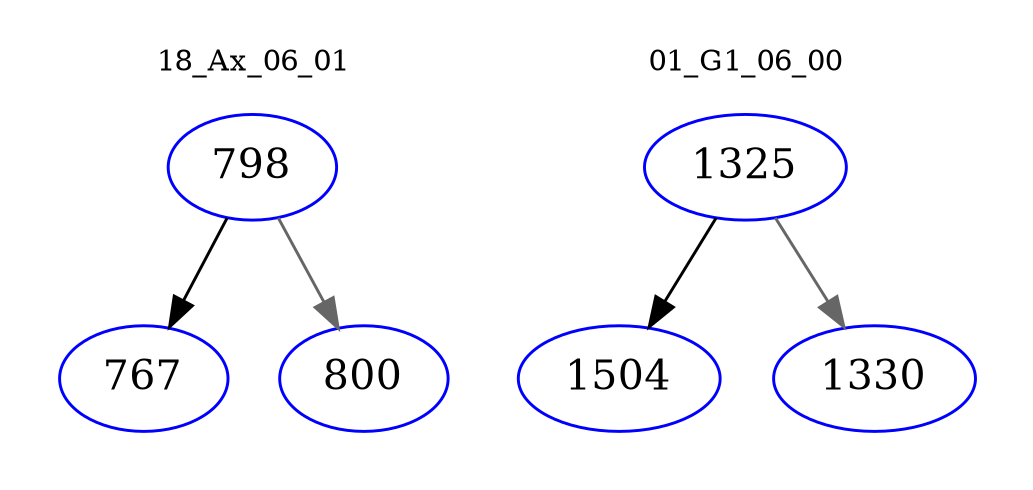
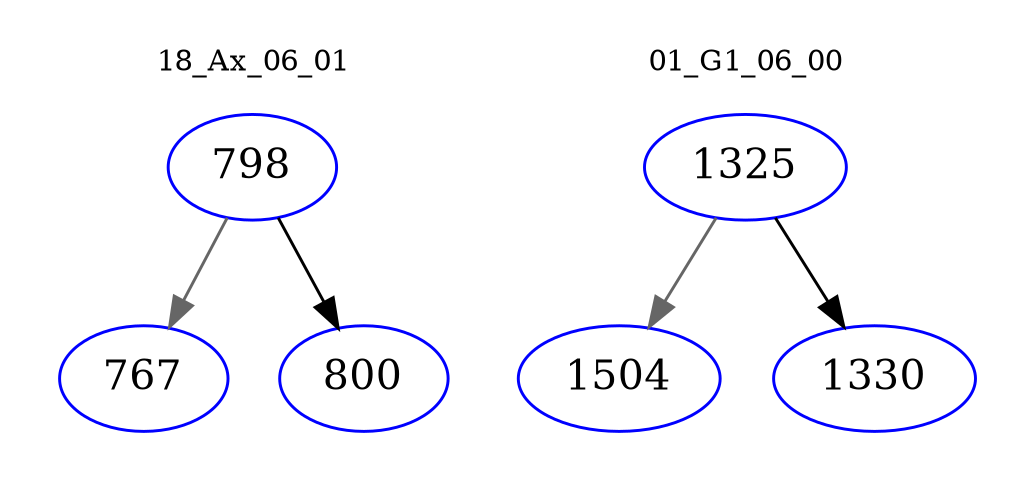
(205, 259) -> (205, 259)
(301, 260) -> (301, 260)
(691, 260) -> (691, 260)
(802, 260) -> (802, 260)
